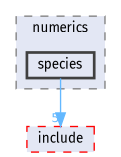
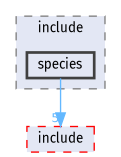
(61, 29) -> (61, 29)
